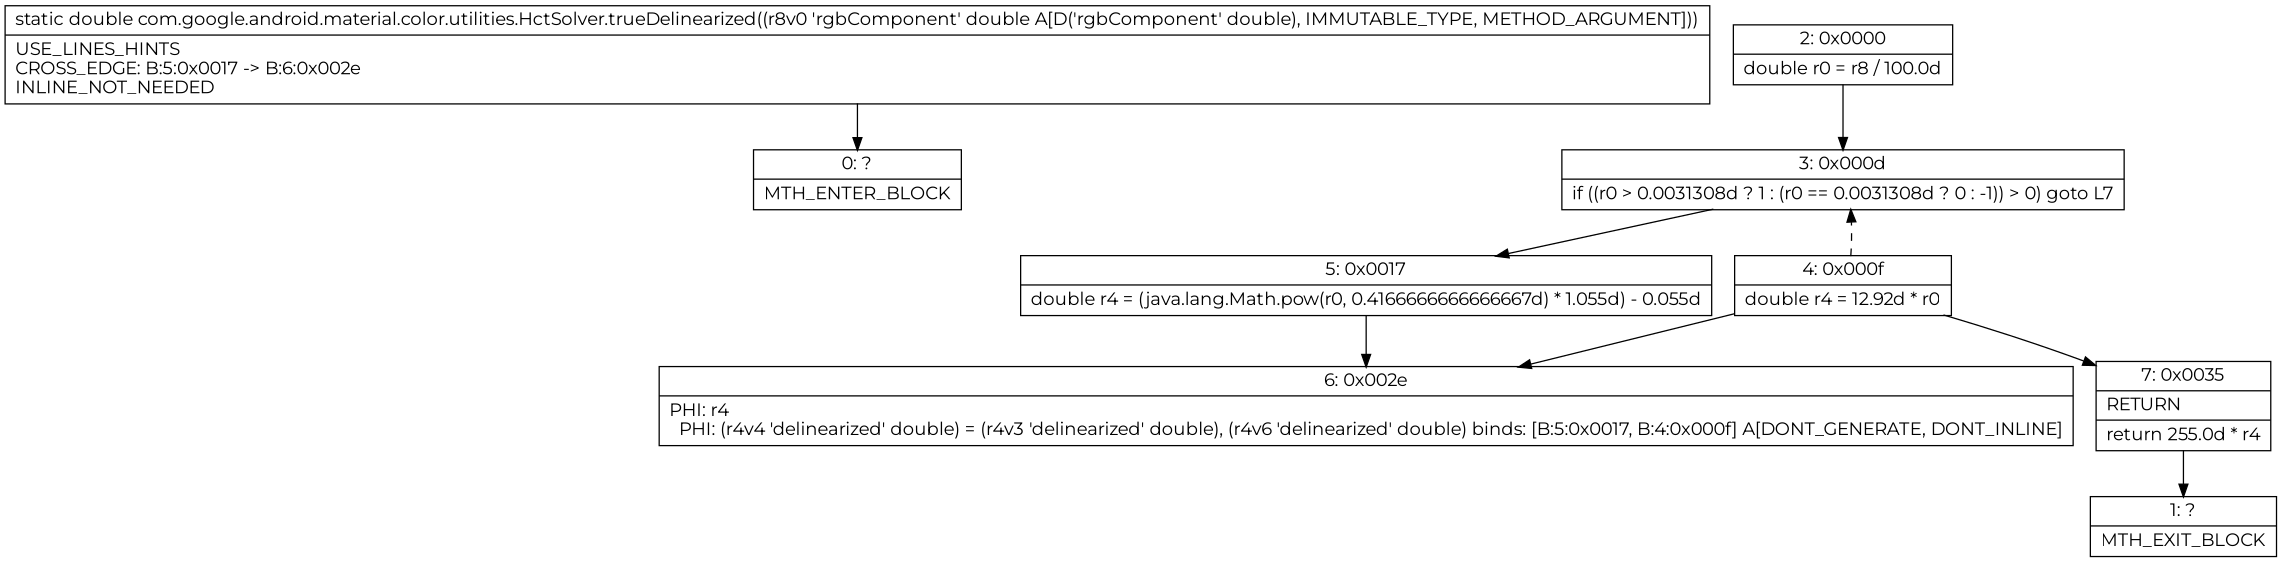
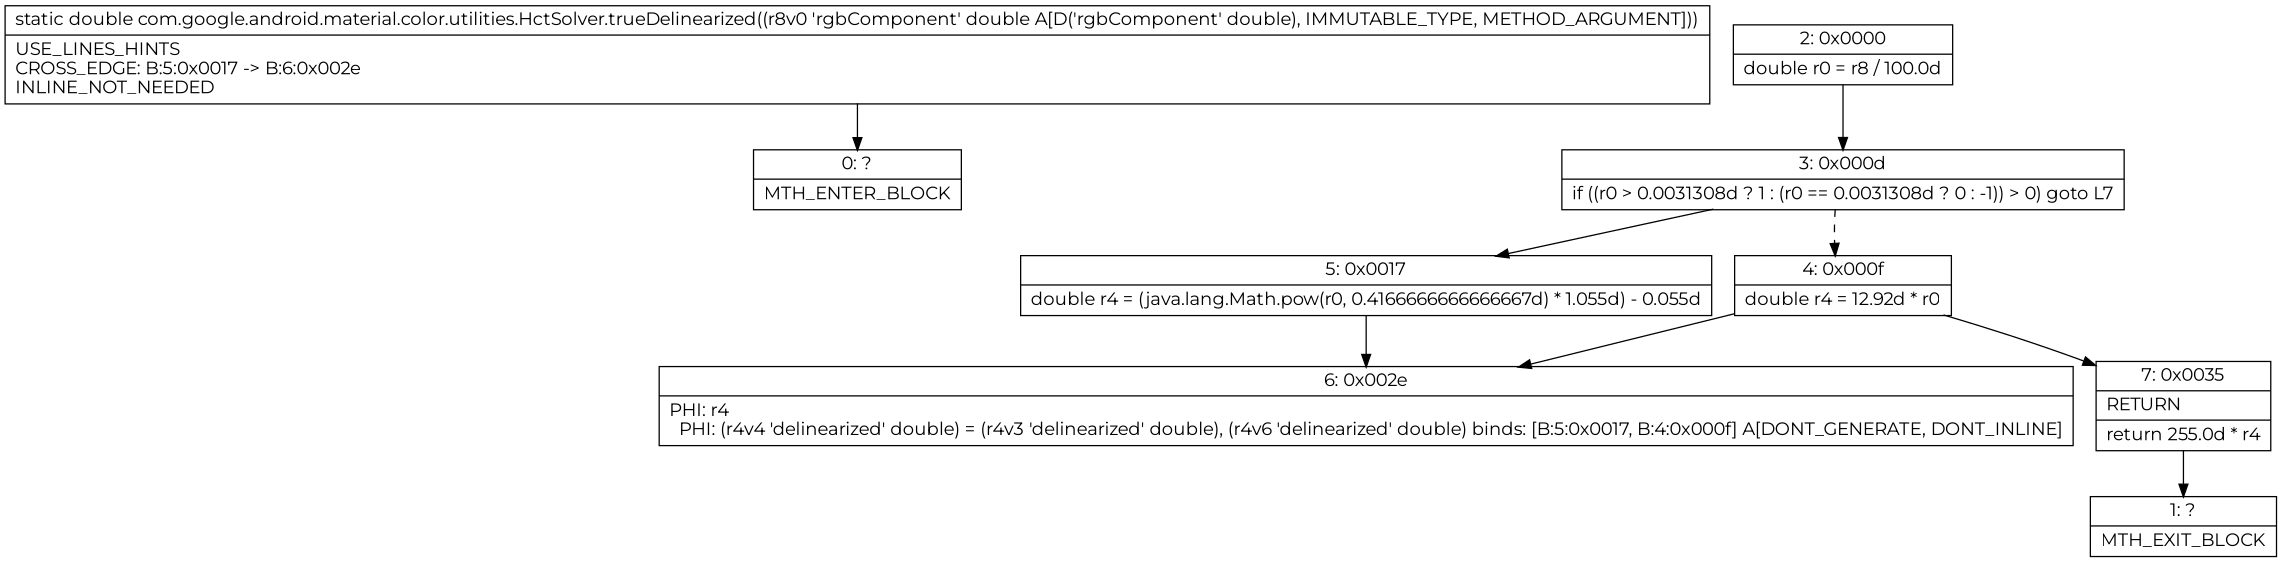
(1852, 239) -> (1834, 226)
